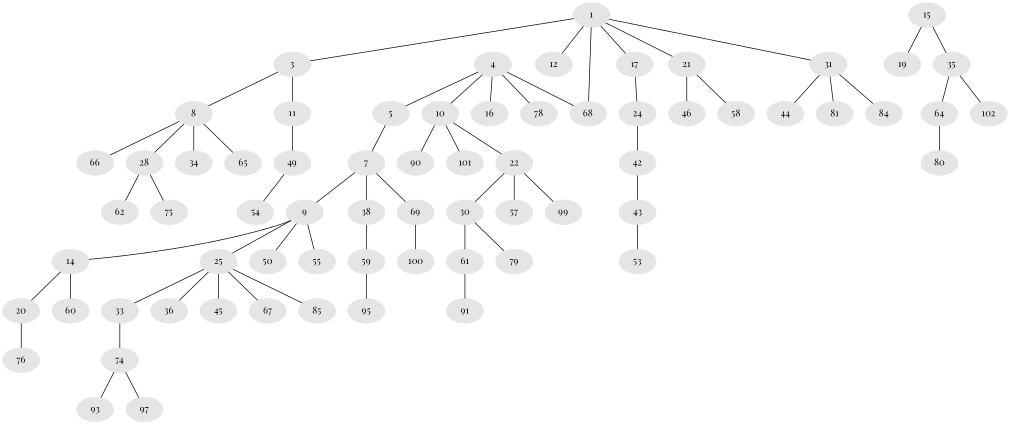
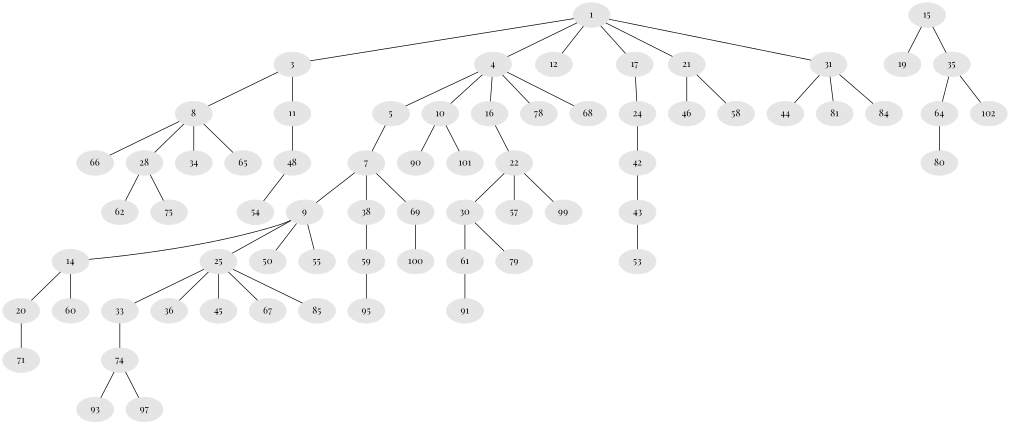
(590, 64) -> (542, 40)
(477, 138) -> (502, 138)
(292, 163) -> (292, 163)
(21, 360) -> (21, 360)
